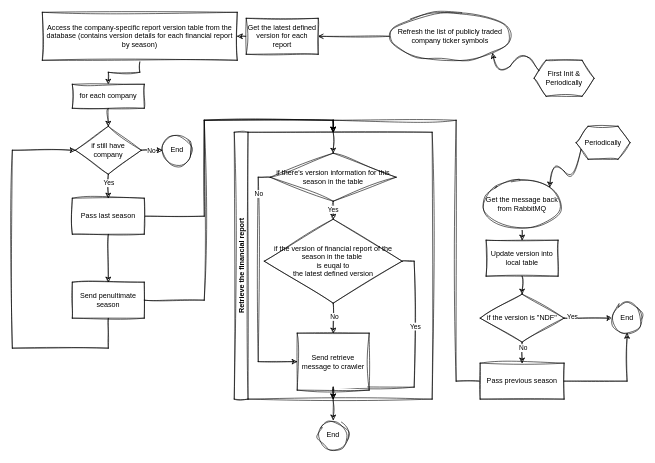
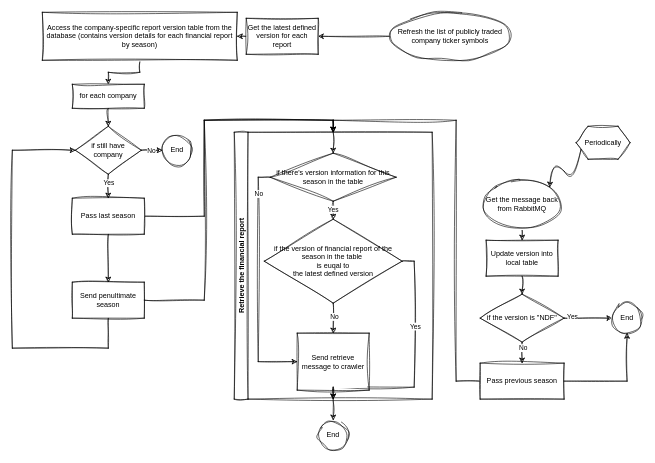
(323, 36) -> (324, 36)
(514, 63) -> none
(564, 78) -> none
